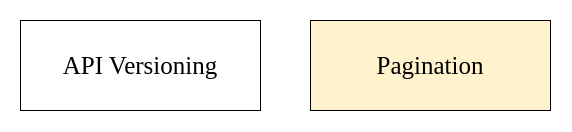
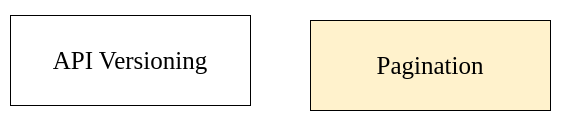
(141, 66) -> (131, 61)
